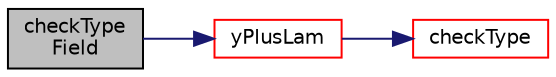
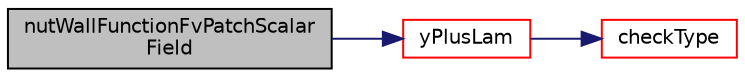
(75, 39) -> (170, 39)
